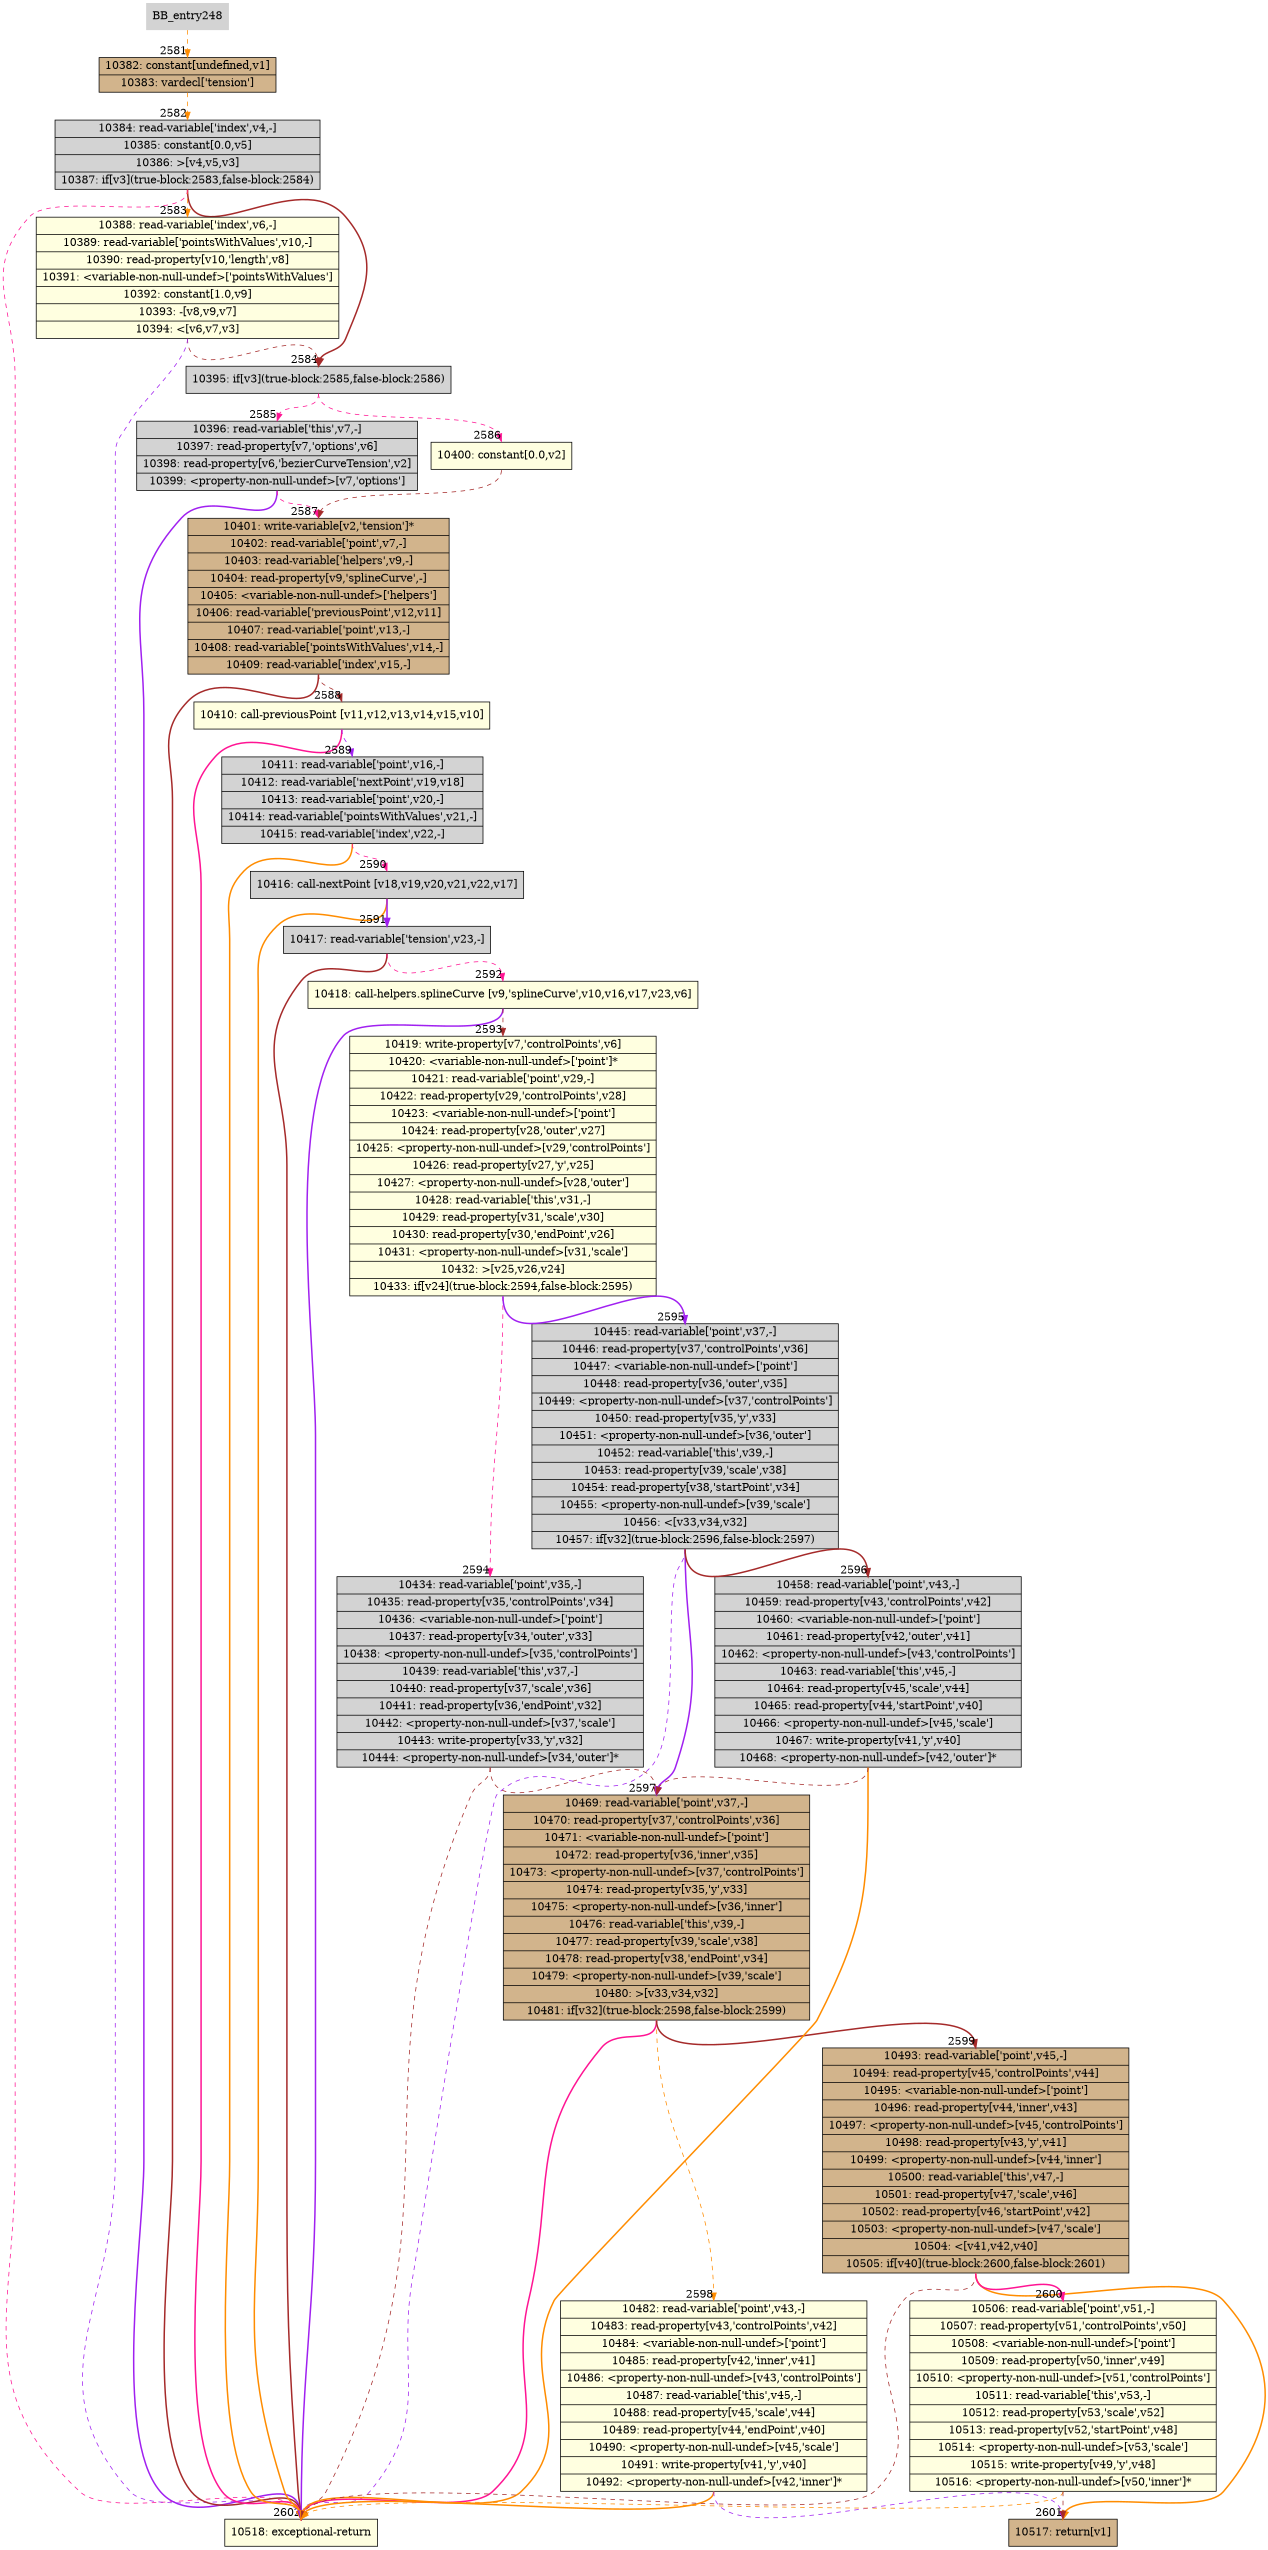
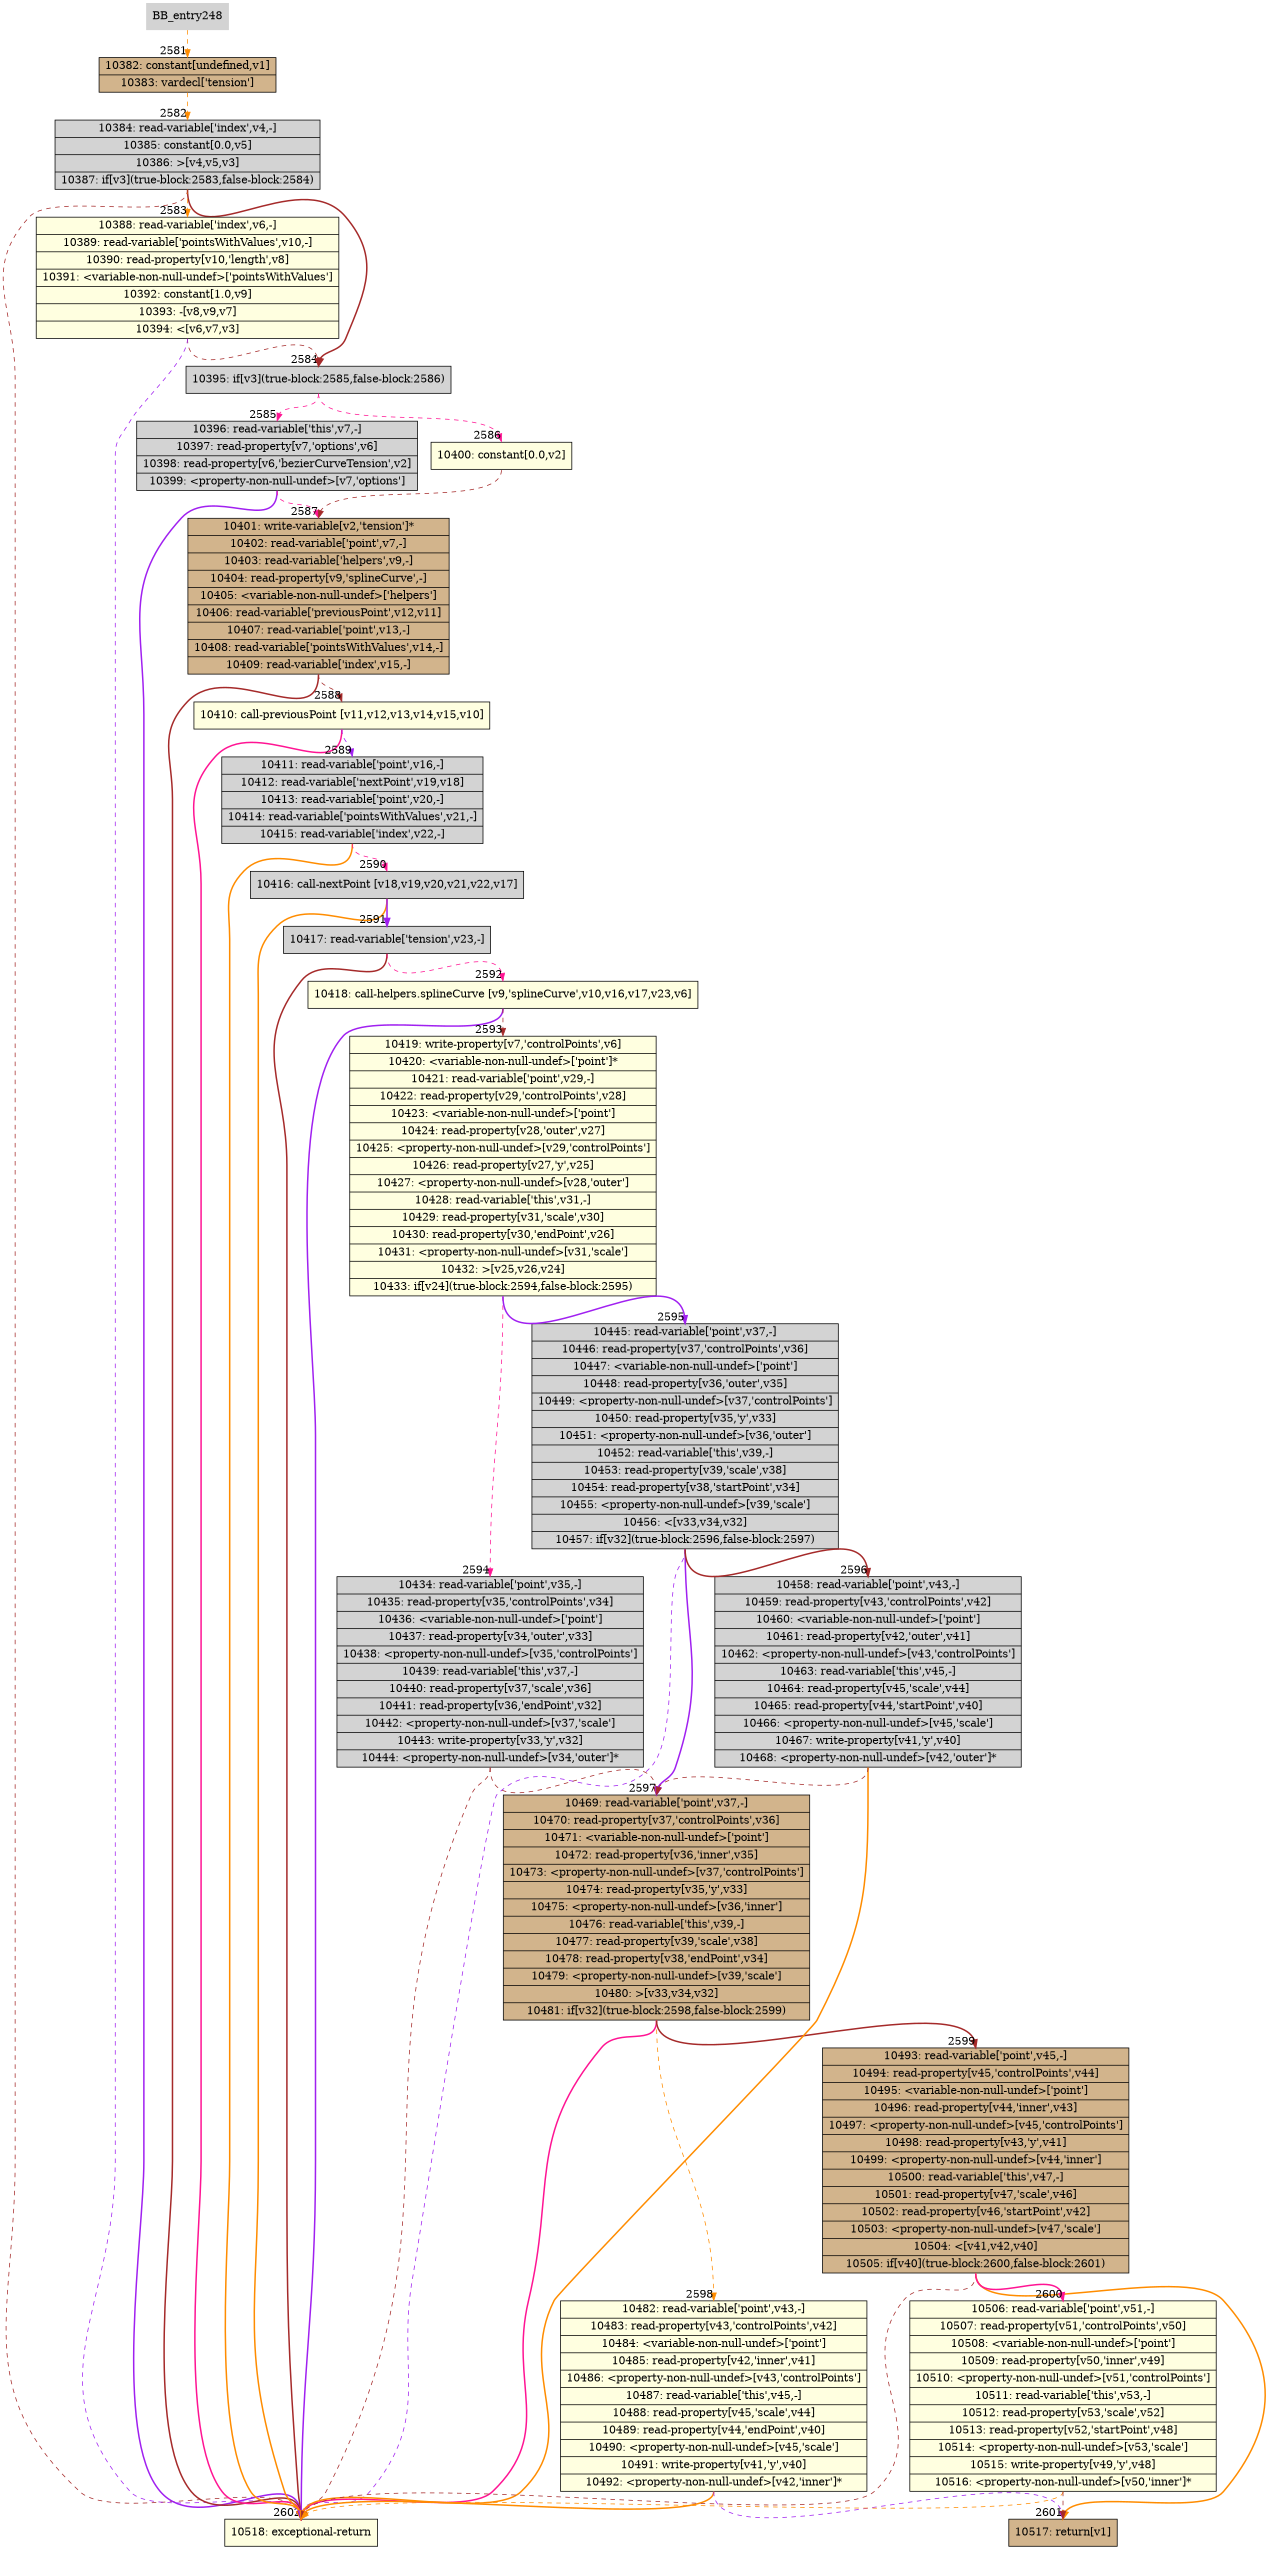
(15, 1391) -> (15, 1391)
